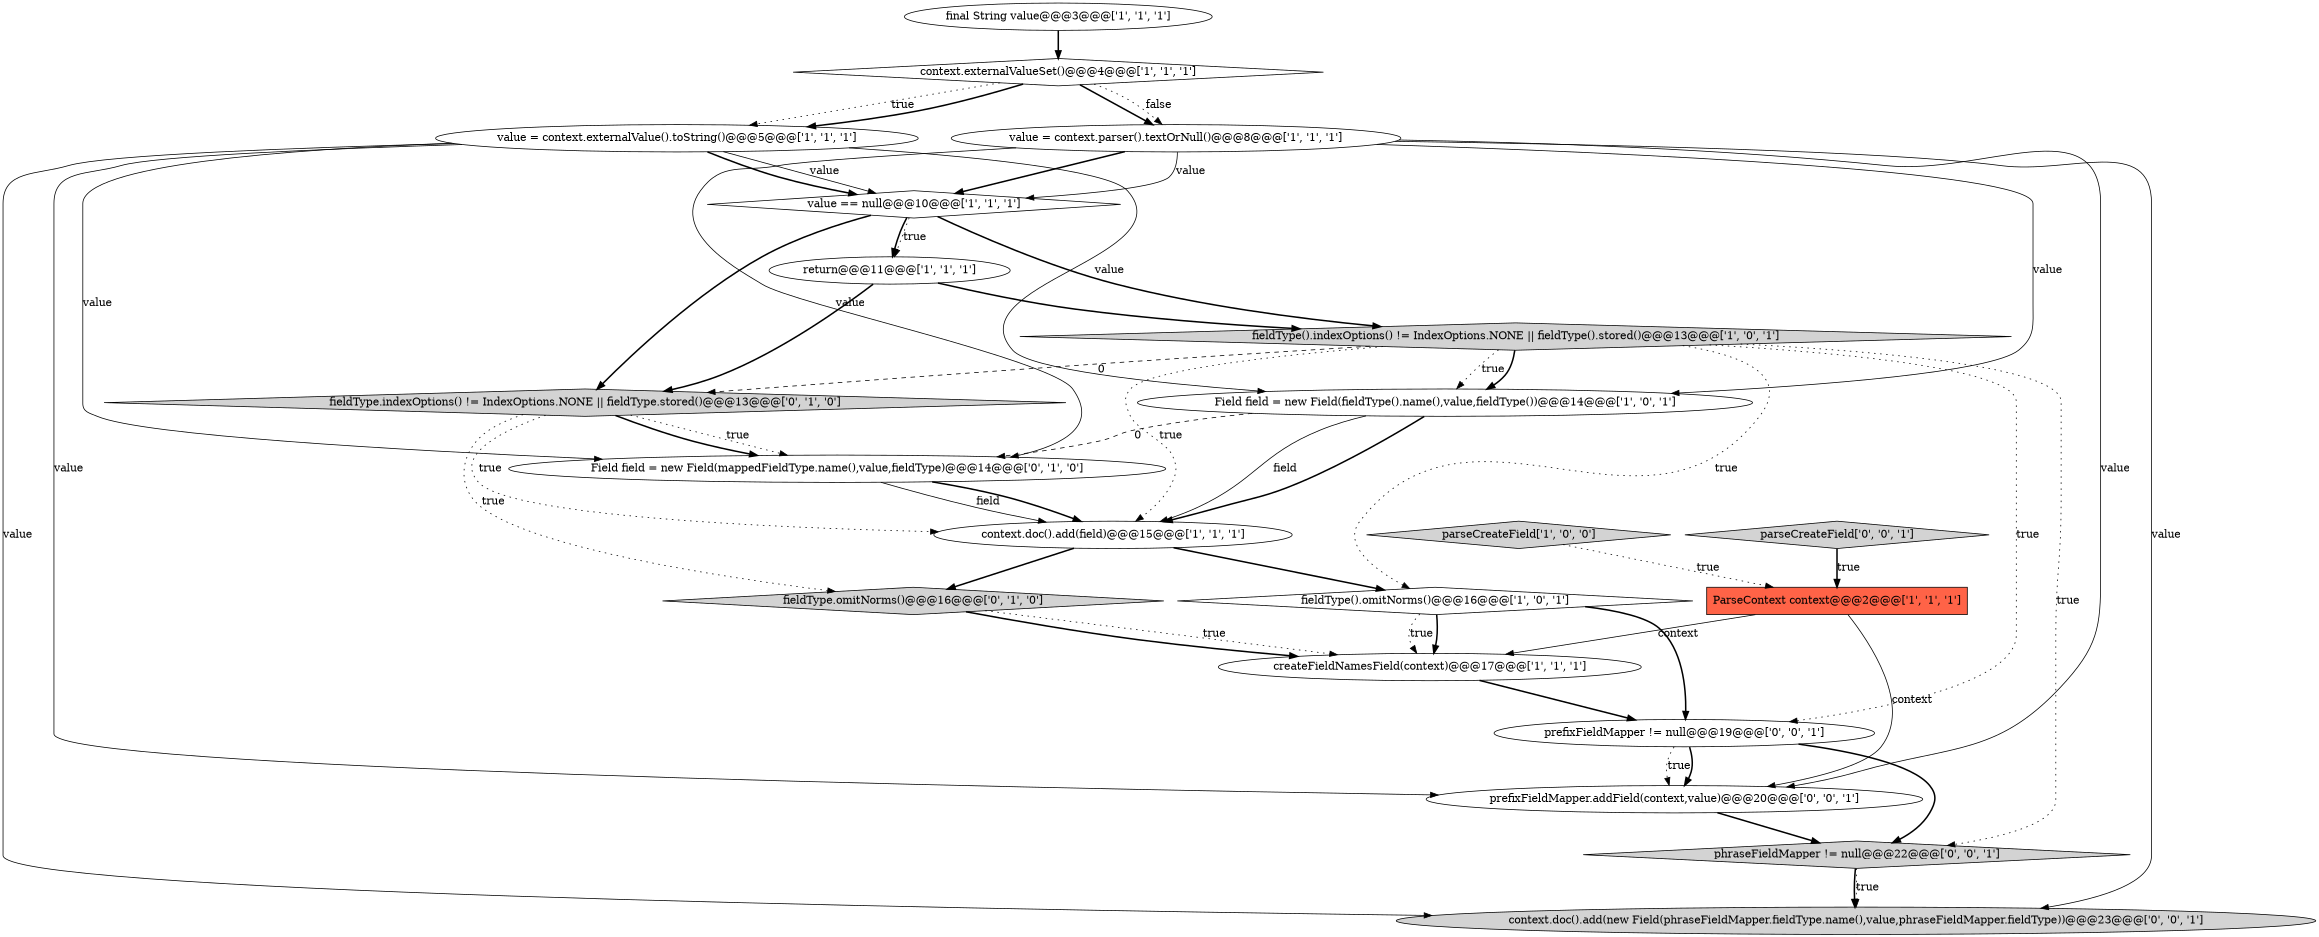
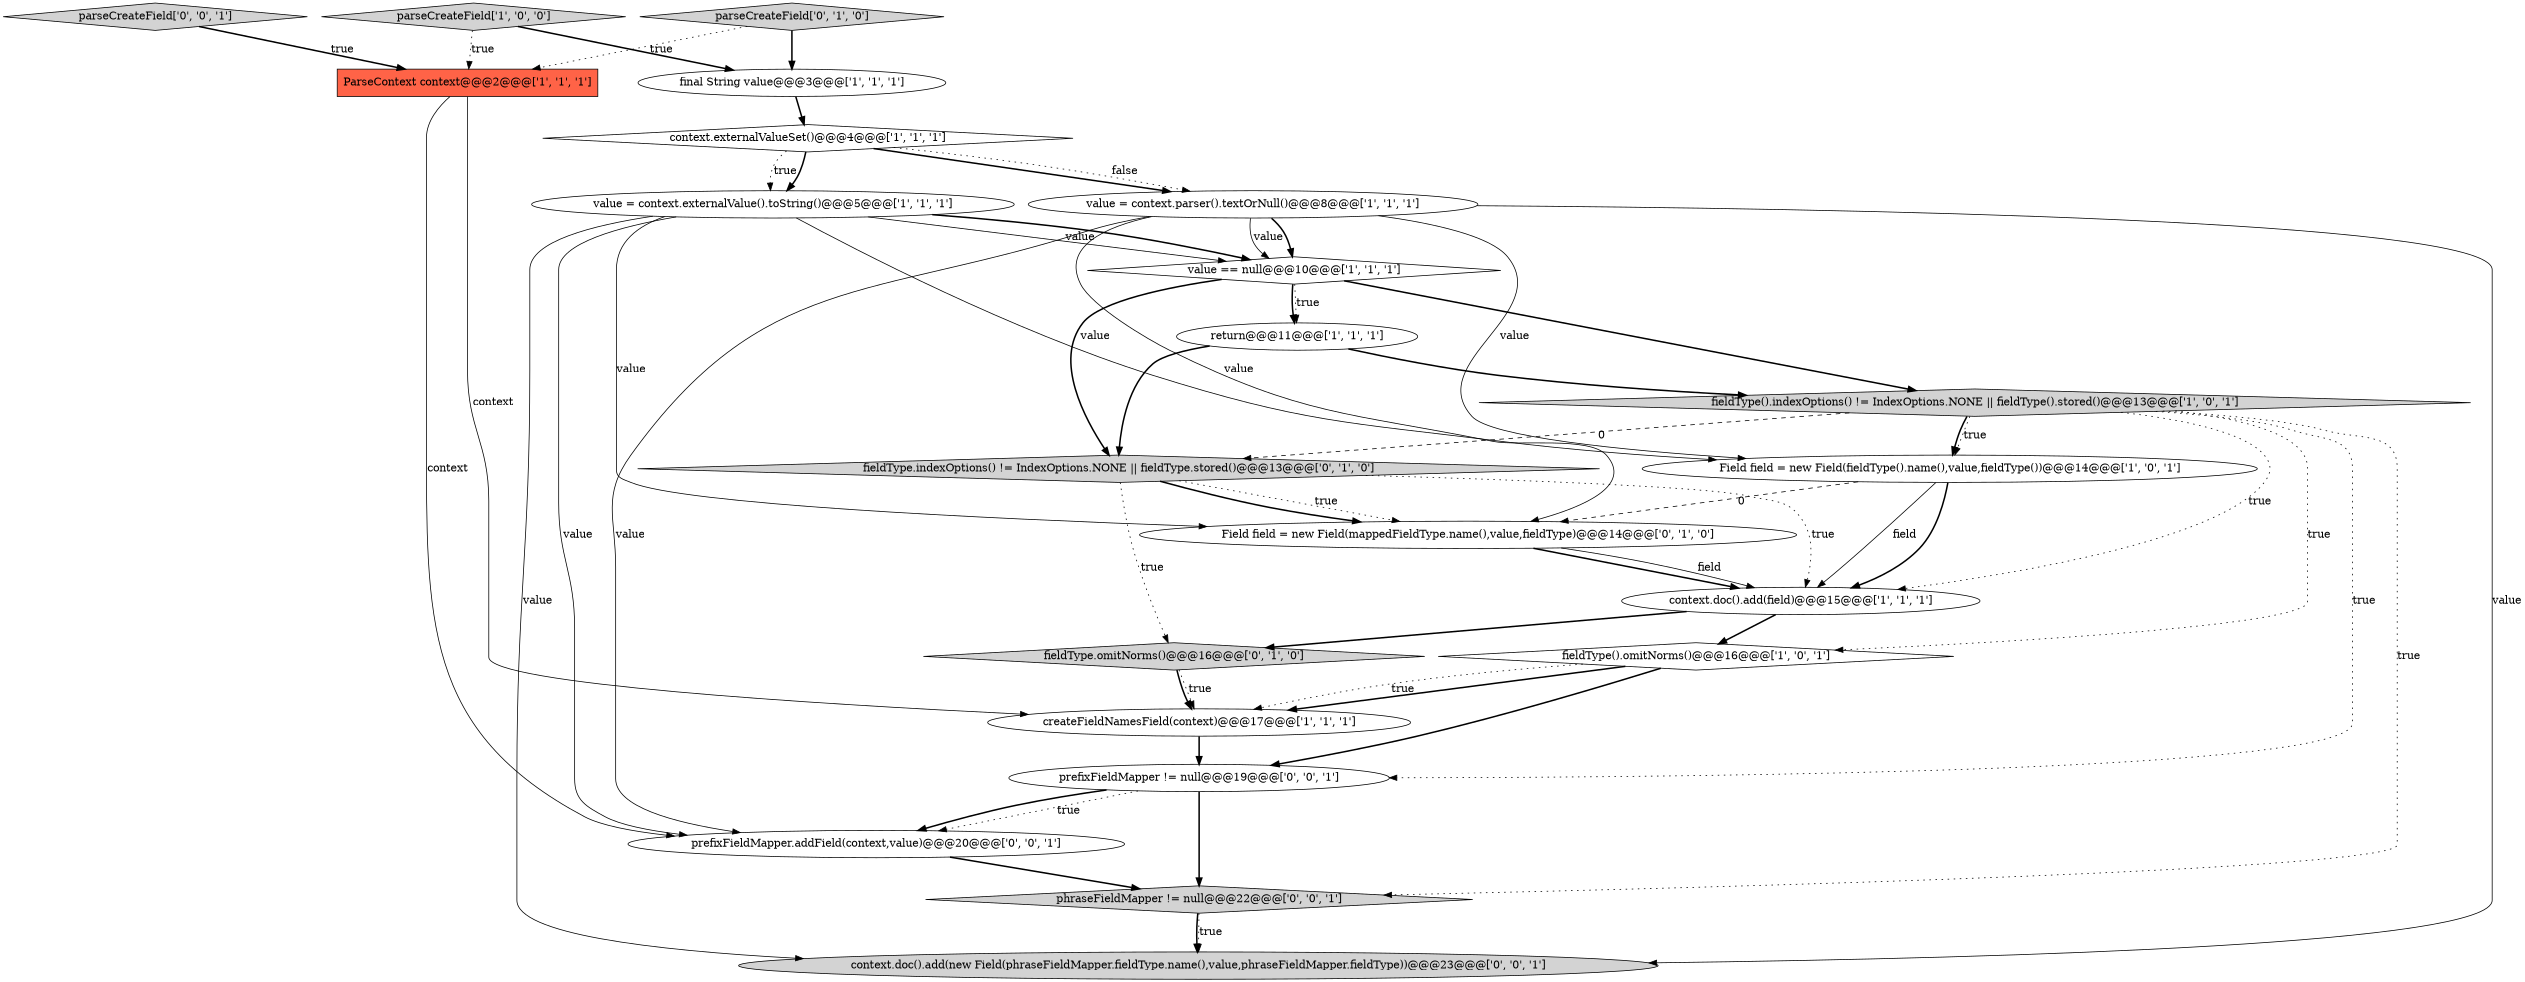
none -> (792, 17)
none -> (617, 46)
